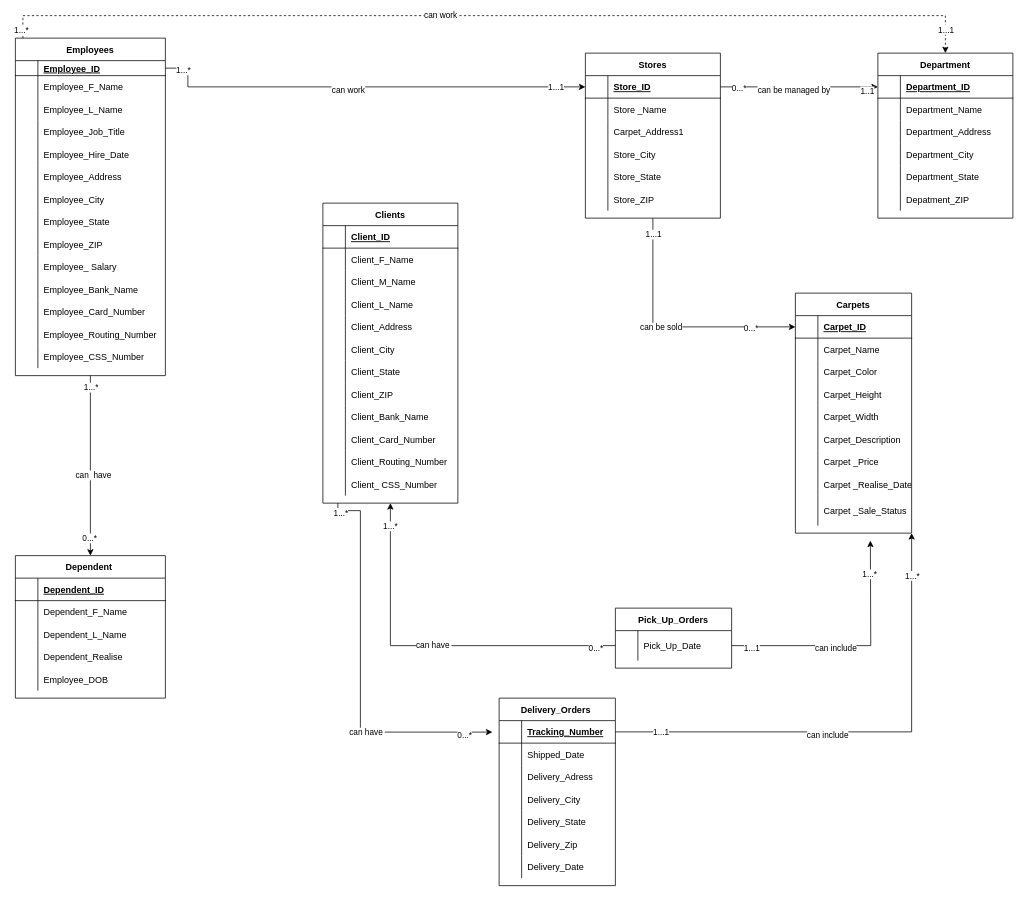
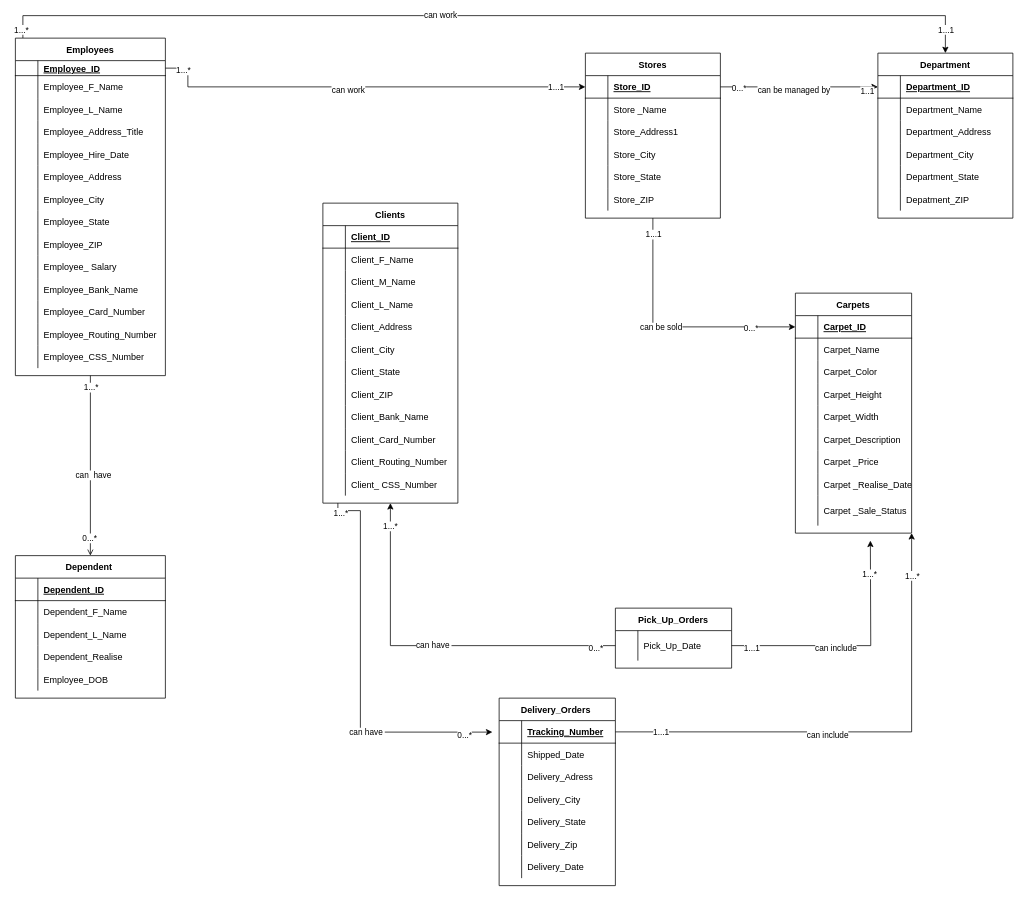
(705, 15) -> (705, 15)
(85, 132) -> (95, 132)
(651, 132) -> (649, 132)
(90, 549) -> (90, 550)
